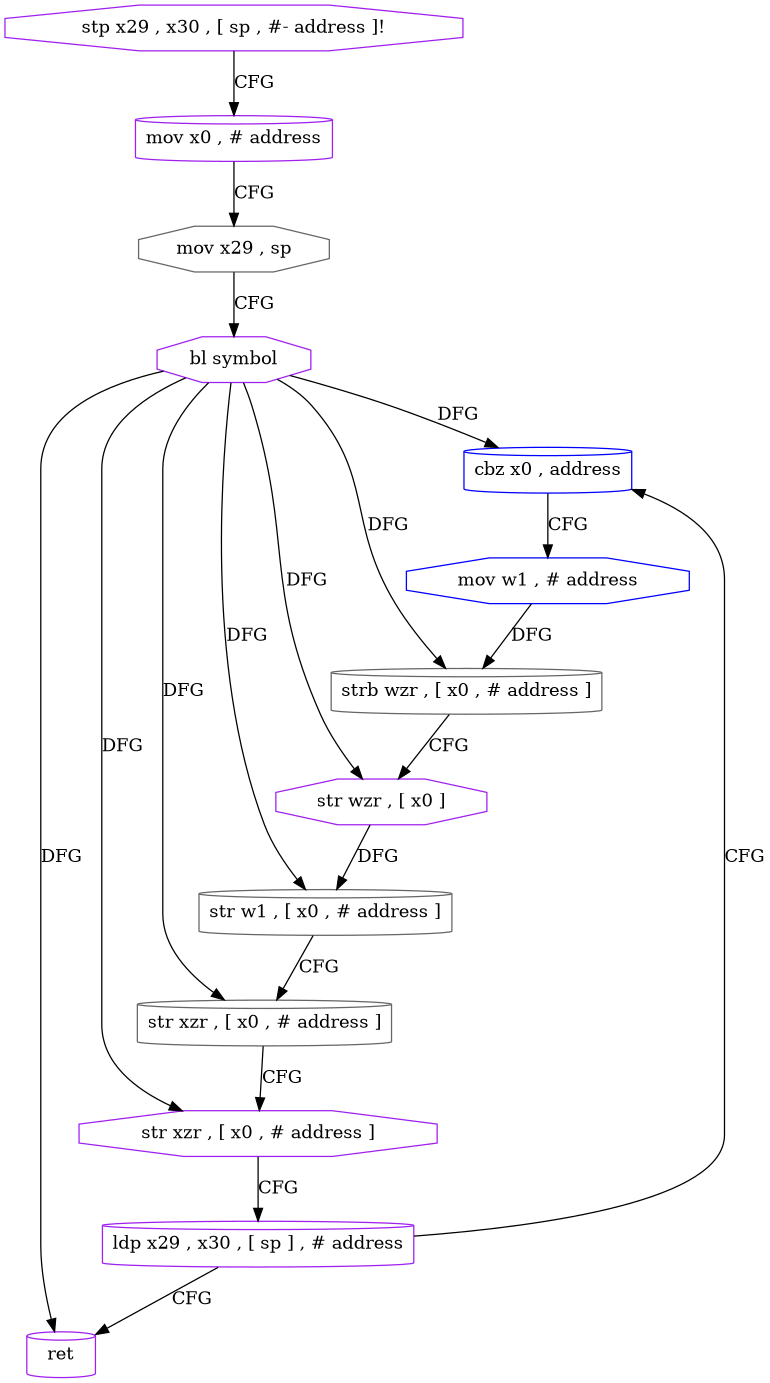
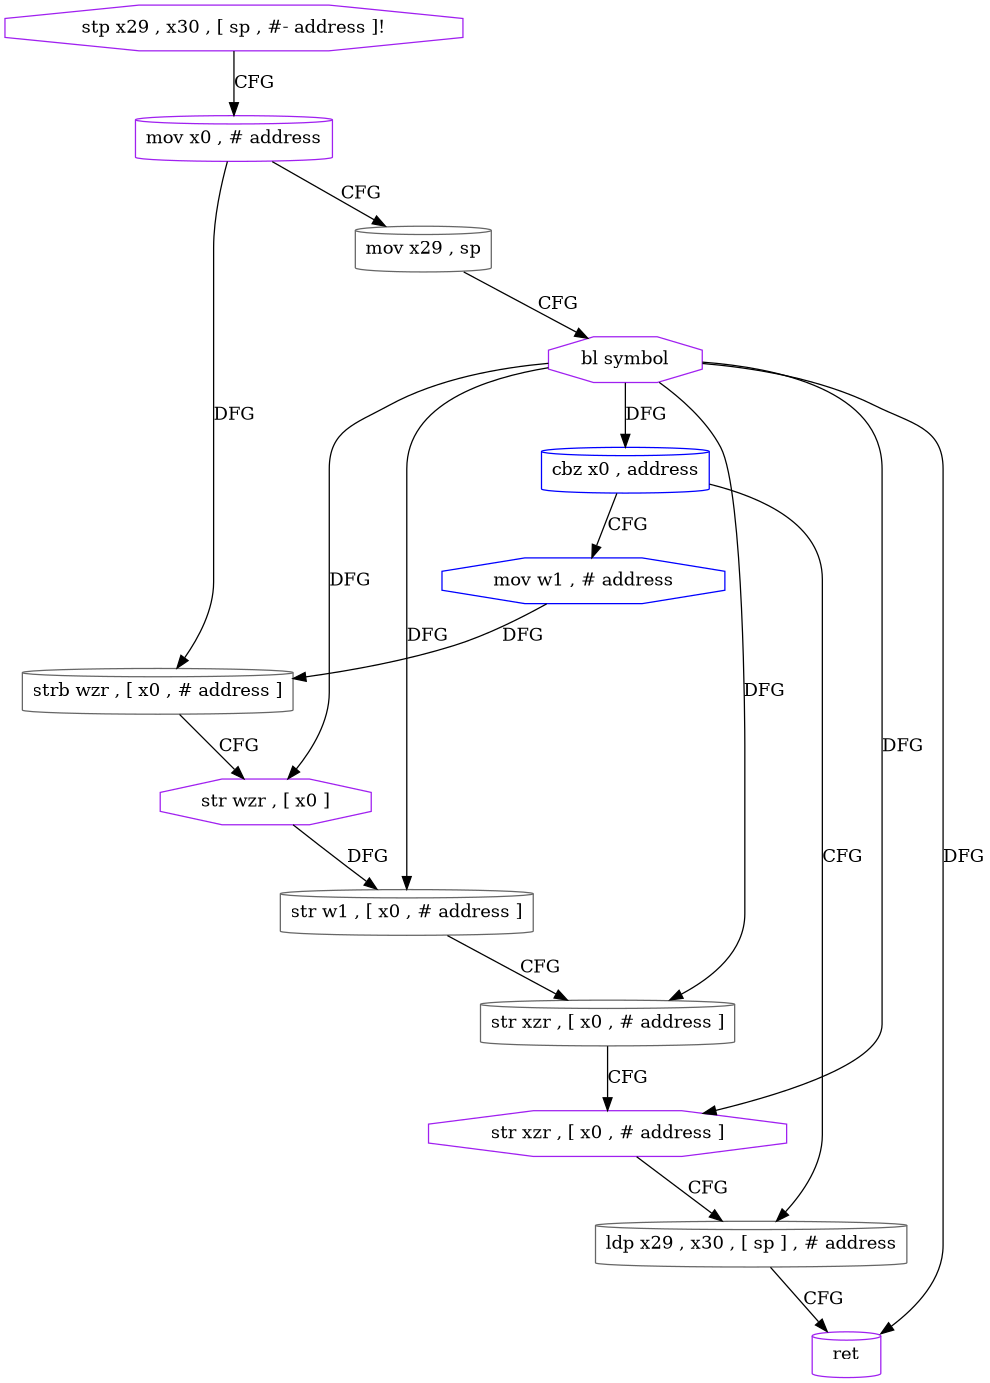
(234, 249) -> (423, 249)
(362, 514) -> (214, 412)
(724, 966) -> (822, 821)
(258, 1244) -> (751, 1244)
